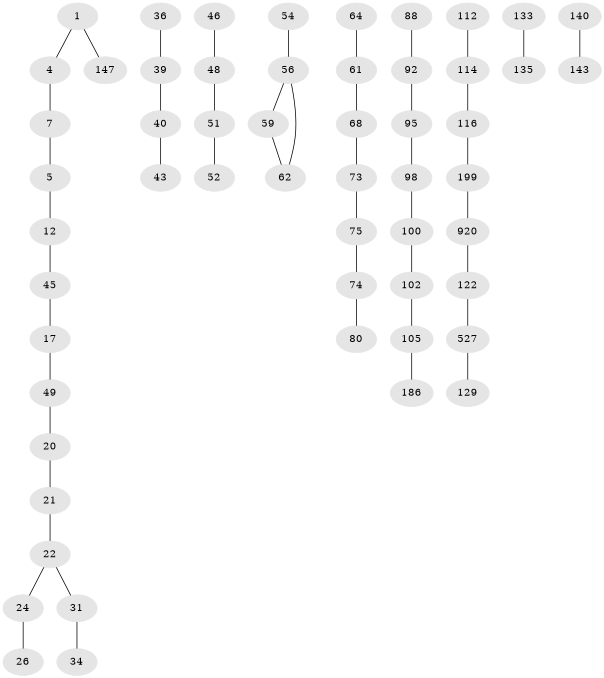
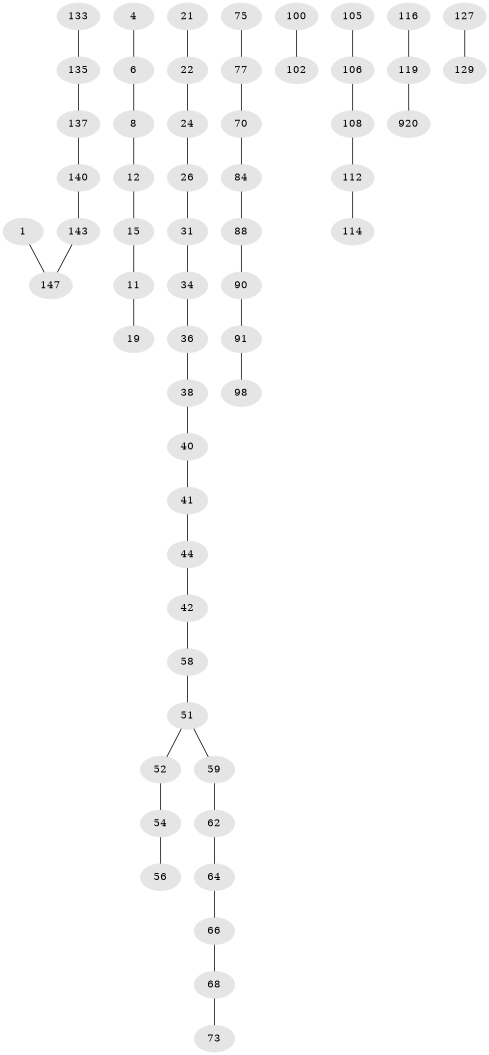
(214, 16) -> (188, 608)
(64, 43) -> none
(161, 70) -> (188, 393)
(214, 70) -> (188, 662)
(356, 70) -> (214, 931)
(412, 70) -> (241, 285)
(278, 97) -> (201, 743)
(468, 97) -> none
(50, 124) -> (134, 70)
none -> (78, 124)
(296, 124) -> (214, 850)
none -> (353, 124)
(412, 124) -> (241, 339)
(50, 178) -> (134, 124)
(161, 178) -> (188, 501)
none -> (241, 178)
(468, 178) -> (409, 70)
(356, 205) -> none
(412, 205) -> none
none -> (65, 258)
(50, 285) -> (134, 232)
(356, 285) -> (241, 70)
(468, 285) -> none
none -> (188, 312)
(412, 312) -> none
(50, 339) -> (134, 285)
(356, 339) -> (241, 124)
(468, 339) -> (465, 16)
(50, 393) -> (134, 339)
(412, 393) -> (353, 70)
(50, 447) -> none
none -> (188, 554)
(64, 581) -> (188, 205)
none -> (161, 797)
